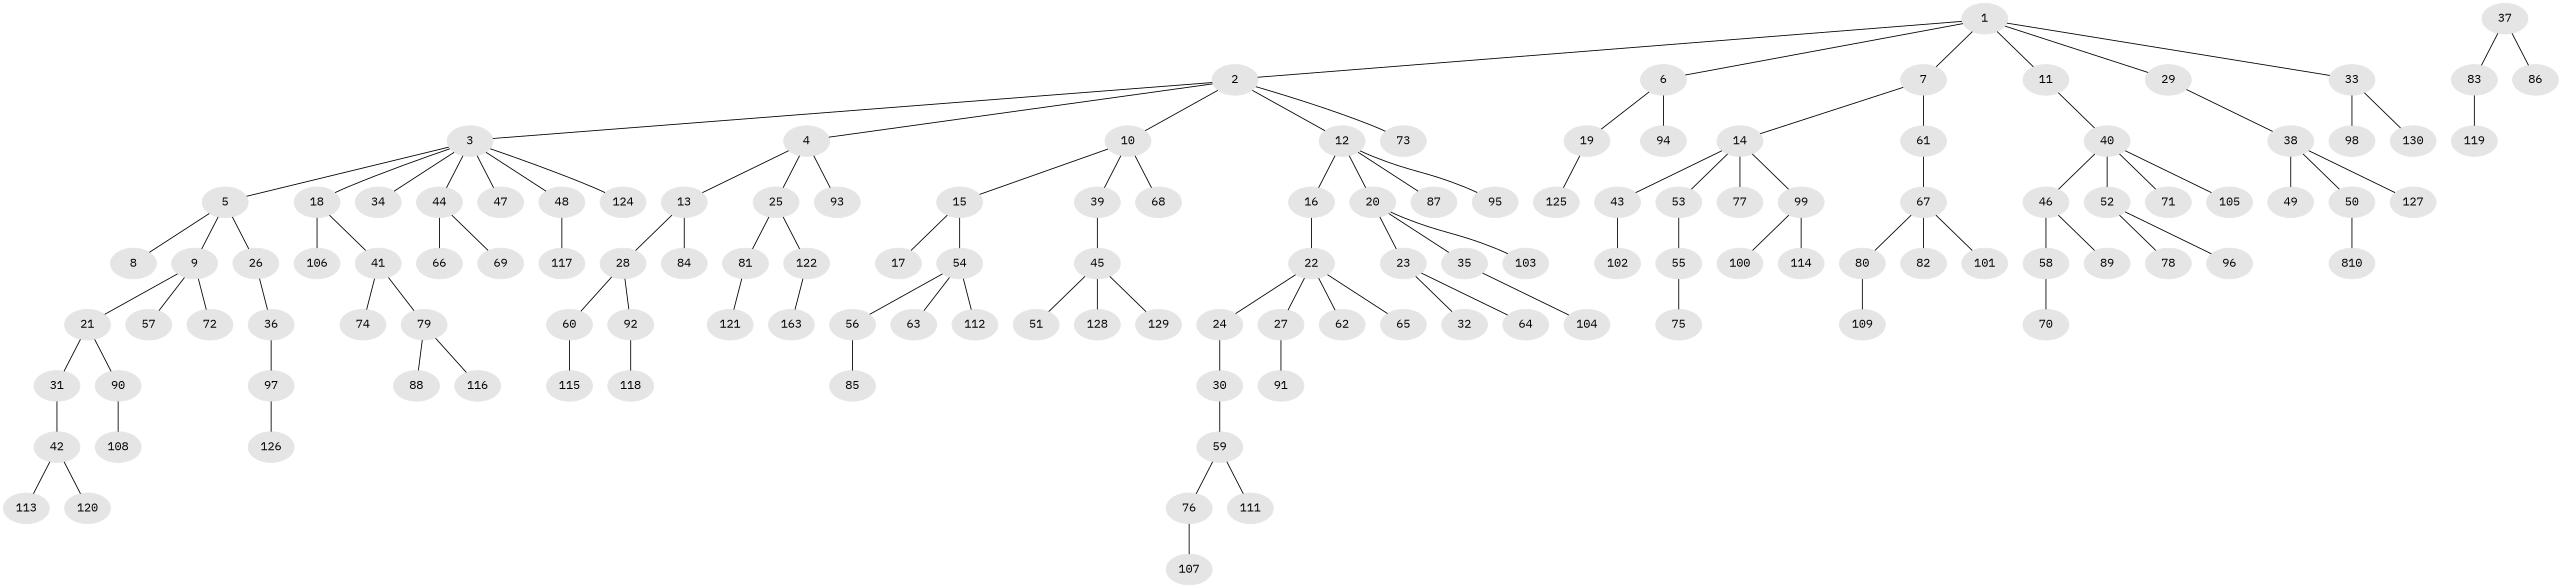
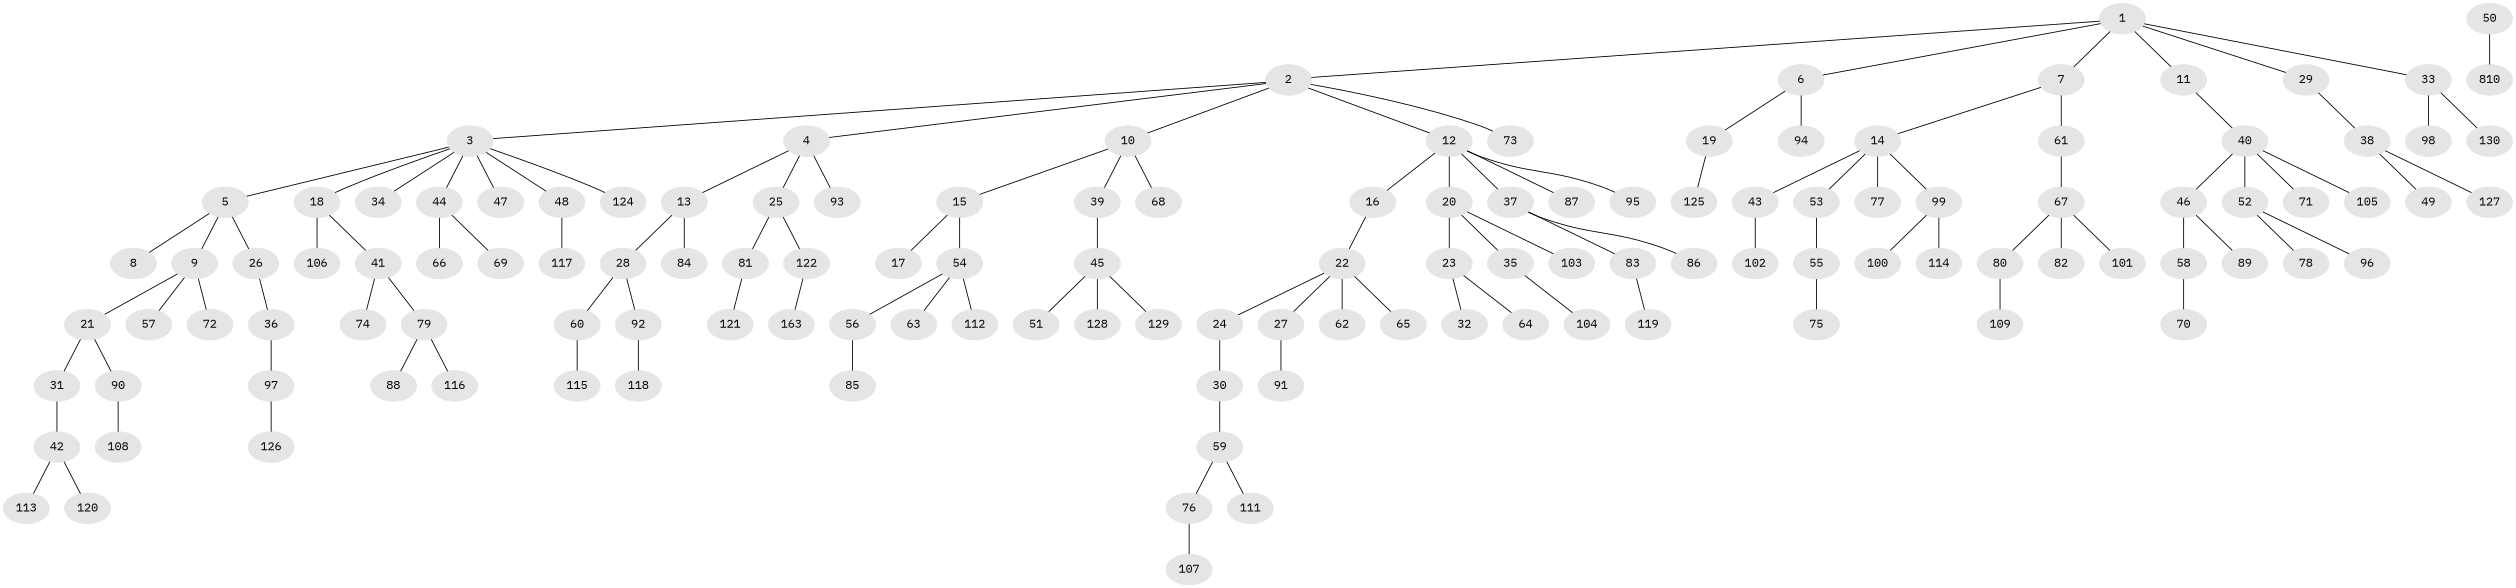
none -> (1480, 172)
(2321, 172) -> none
